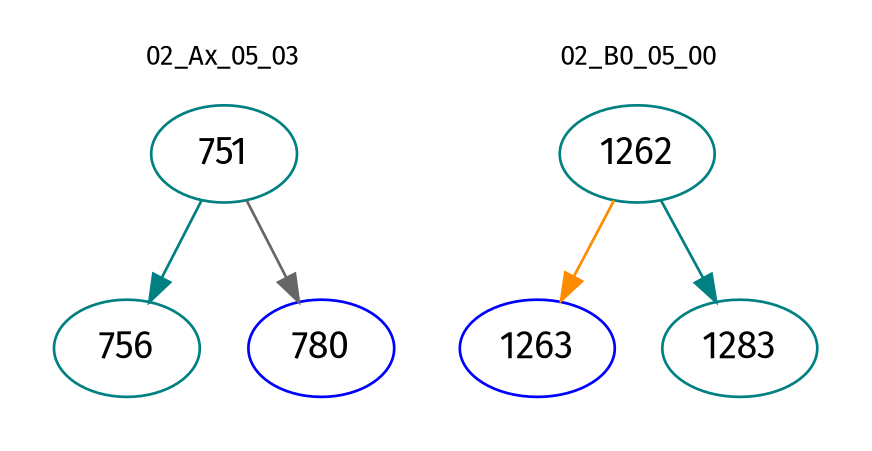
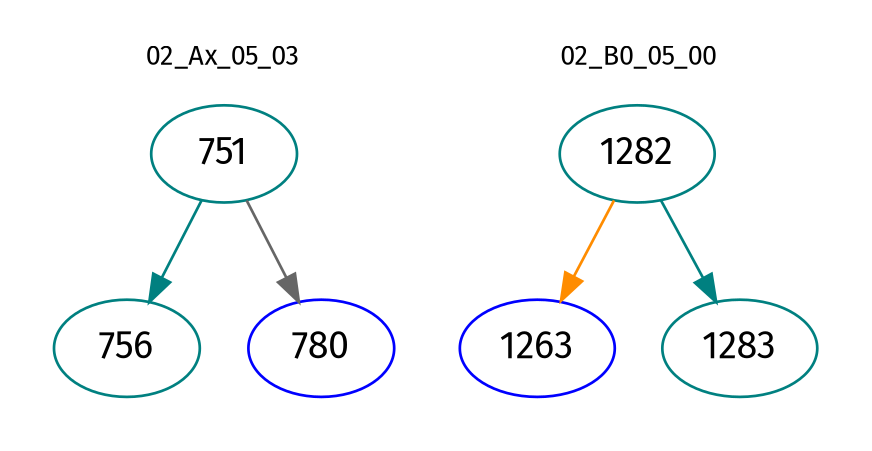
(637, 154) -> (637, 154)
